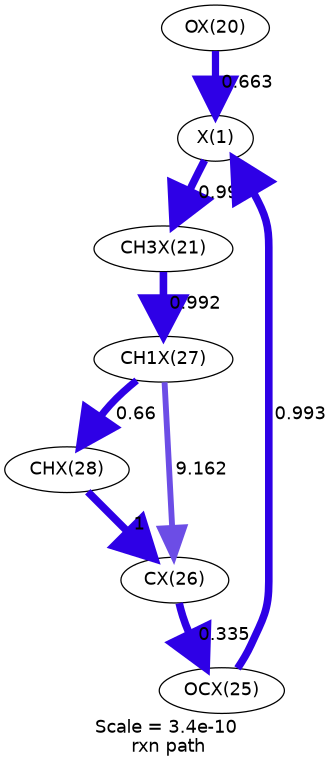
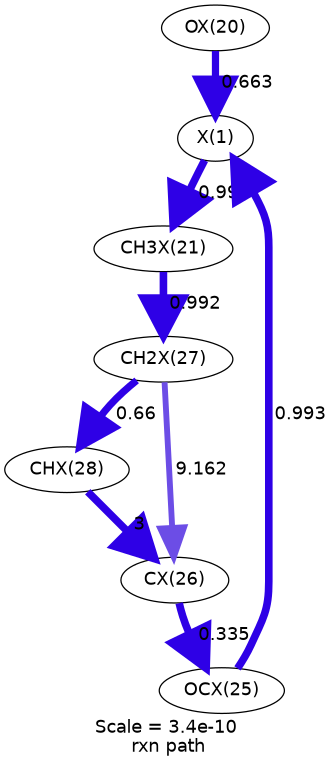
(163, 359) -> (163, 359)
(137, 525) -> (137, 525)
